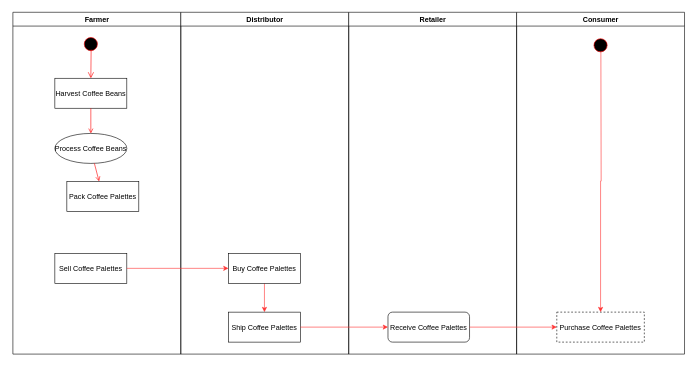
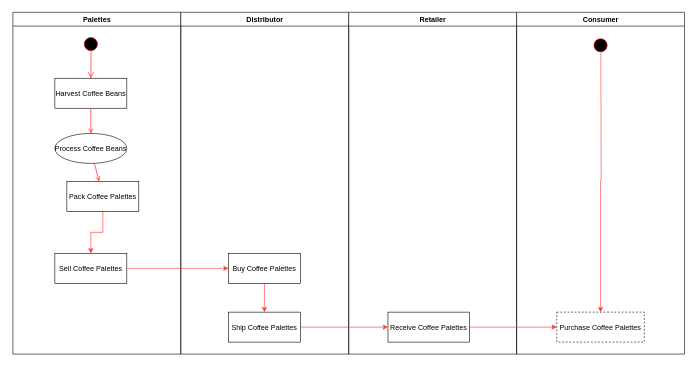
(97, 20) -> (97, 20)
none -> (98, 233)
(429, 327) -> (429, 327)
